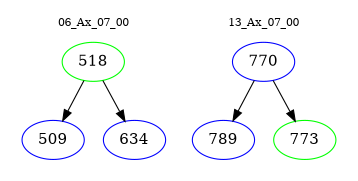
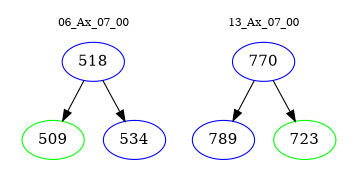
(93, 62) -> (93, 62)
(53, 140) -> (53, 140)
(135, 140) -> (135, 140)
(305, 140) -> (305, 140)
